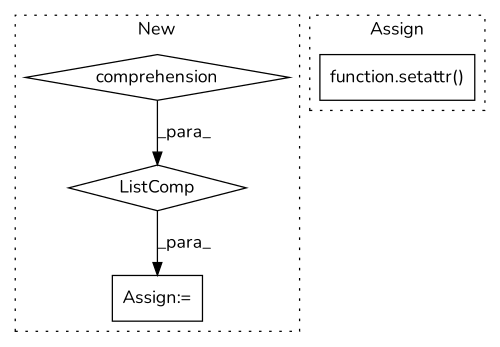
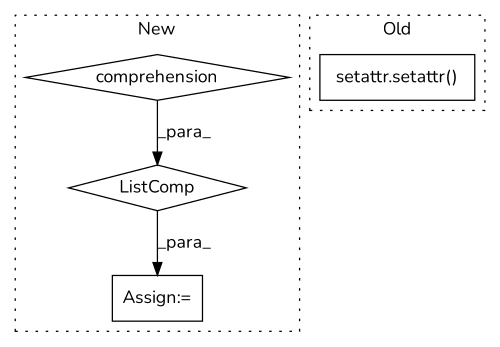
(397, 30) -> (397, 30)
(397, 77) -> (397, 77)
